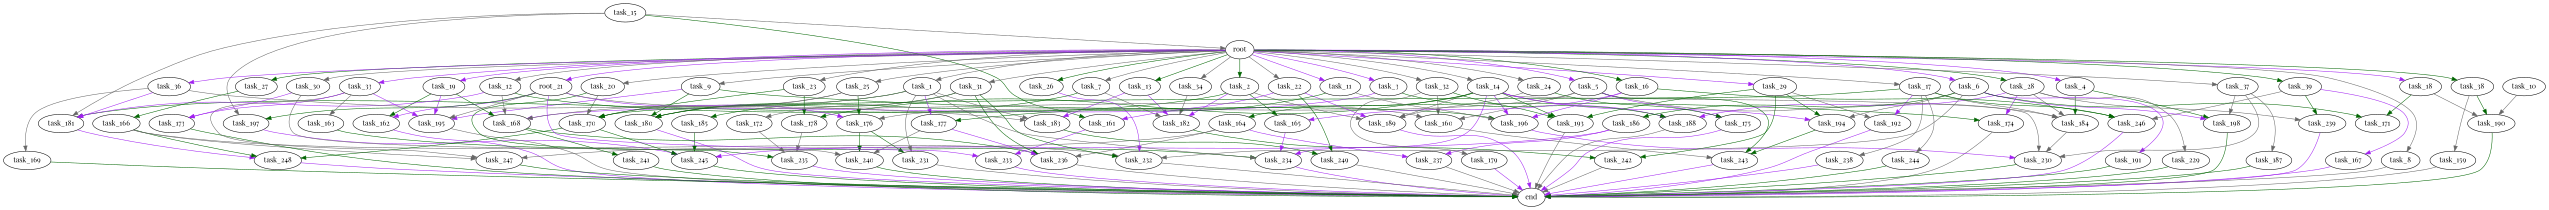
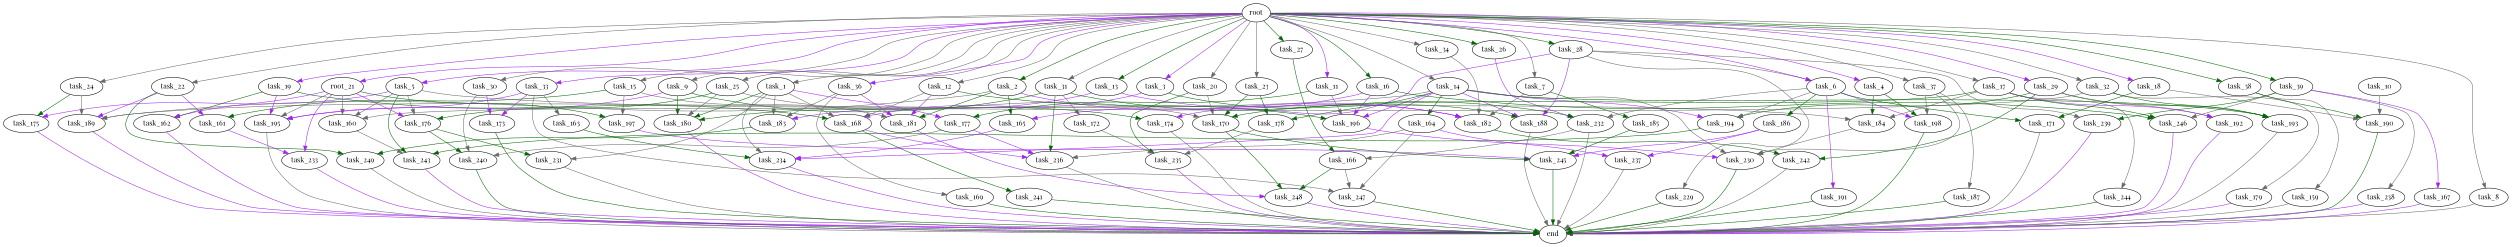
(933, 31) -> (943, 49)
(2047, 104) -> (1700, 61)
(780, 138) -> (939, 145)
(1908, 138) -> (2406, 113)
(623, 148) -> (1473, 148)
none -> (1828, 227)
